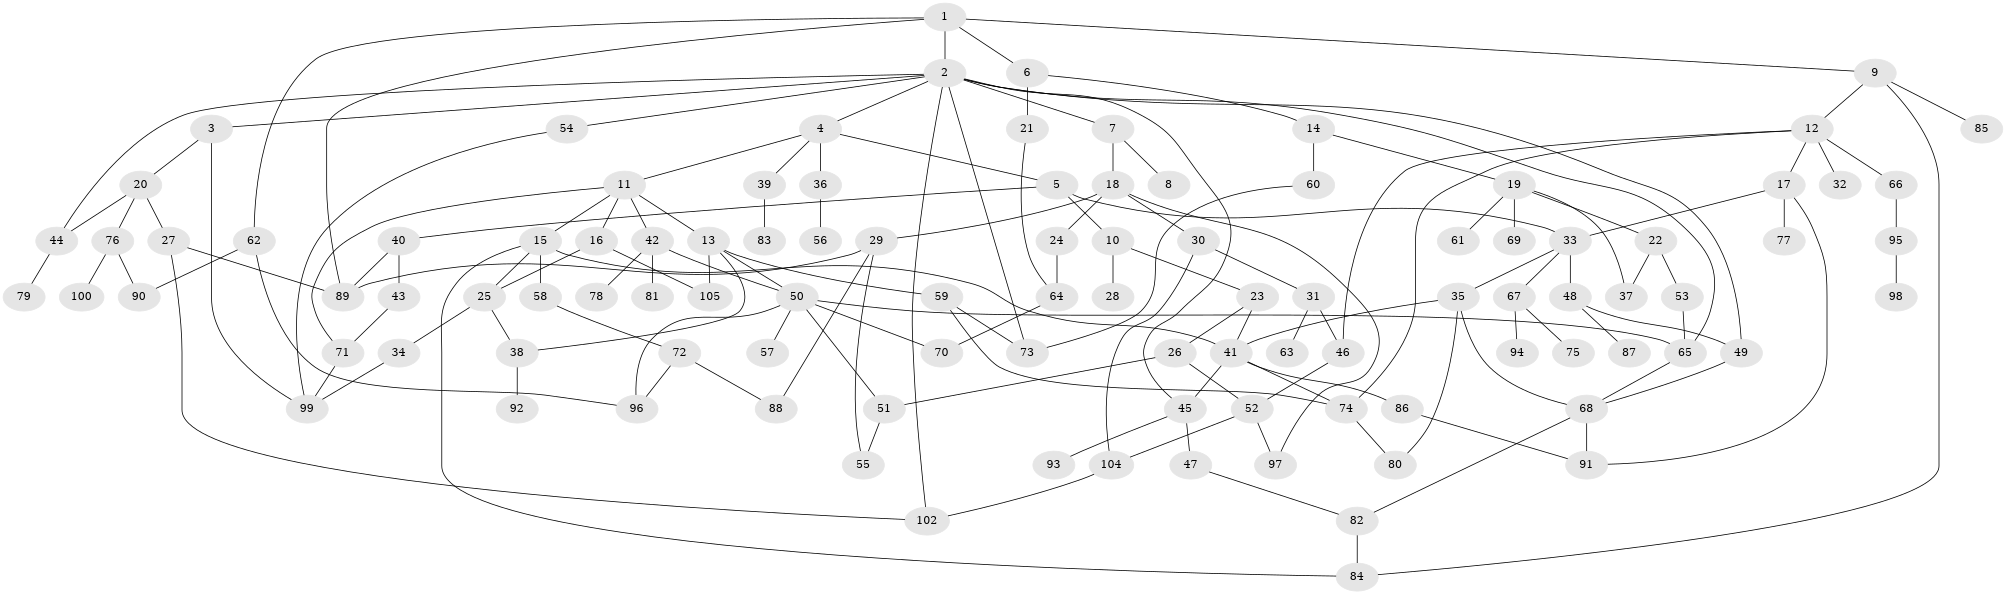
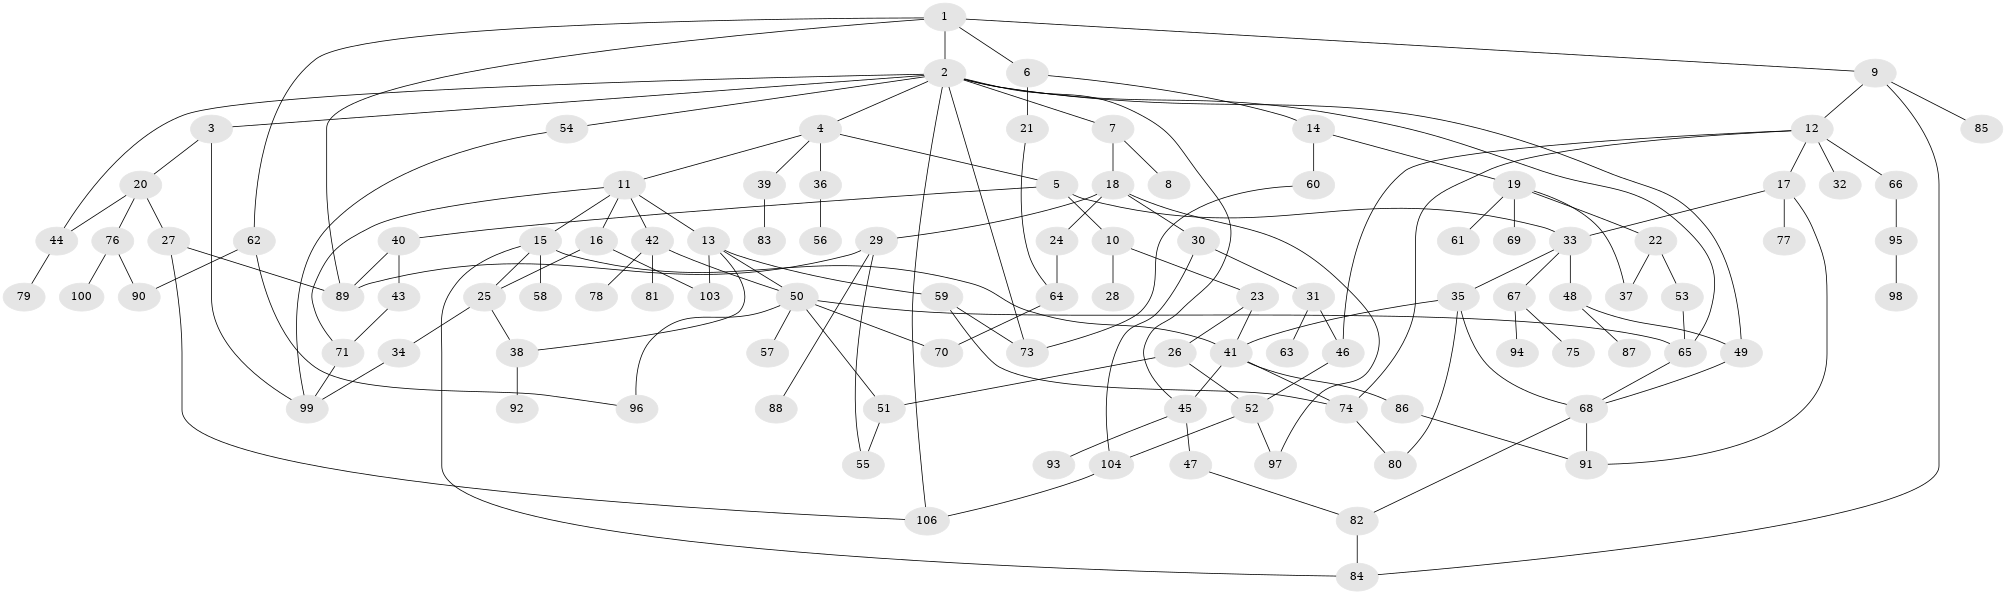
(710, 297) -> (710, 297)
(680, 353) -> none
(927, 521) -> (927, 521)
